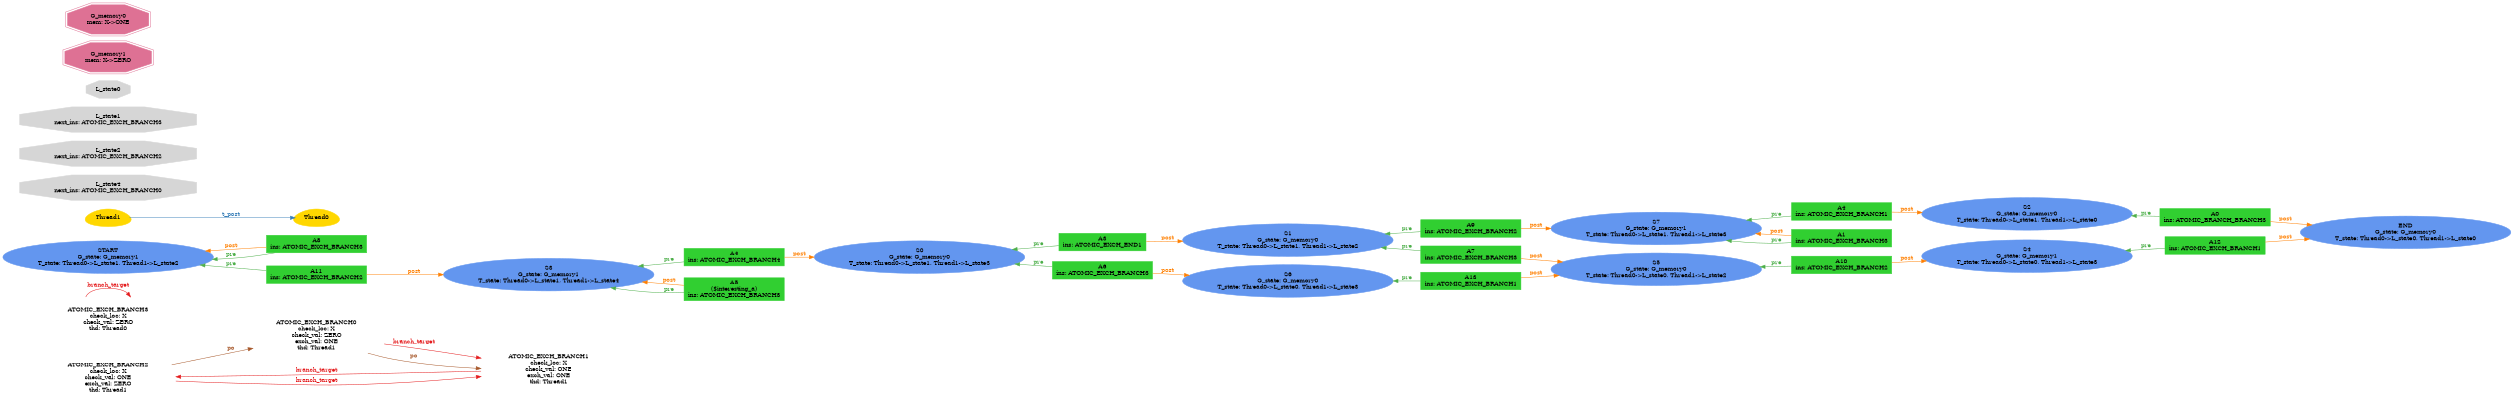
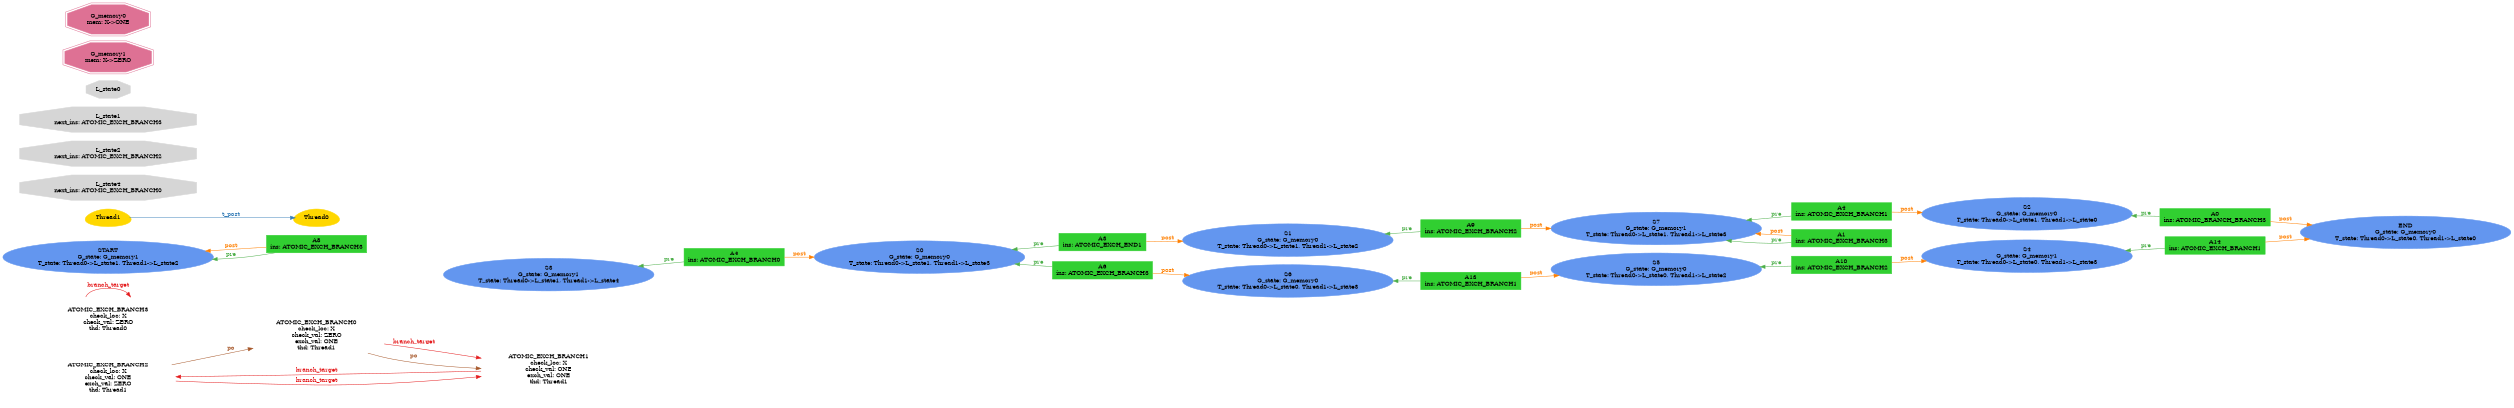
(2215, 245) -> (2215, 245)
(1471, 255) -> none
(734, 257) -> (734, 257)
(317, 275) -> none
(734, 289) -> none
